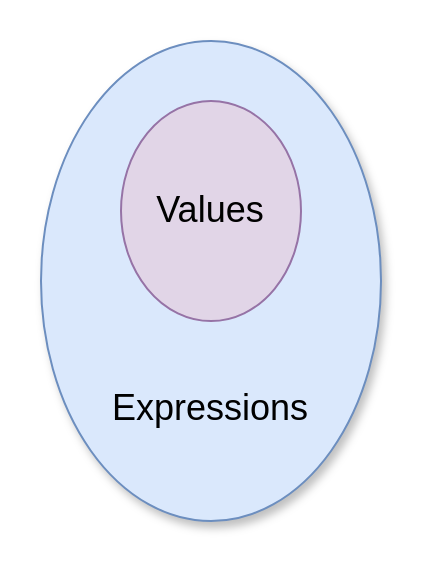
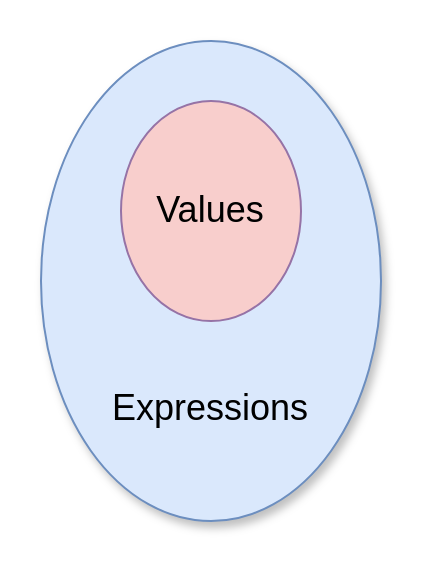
(211, 211) -> (211, 211)
